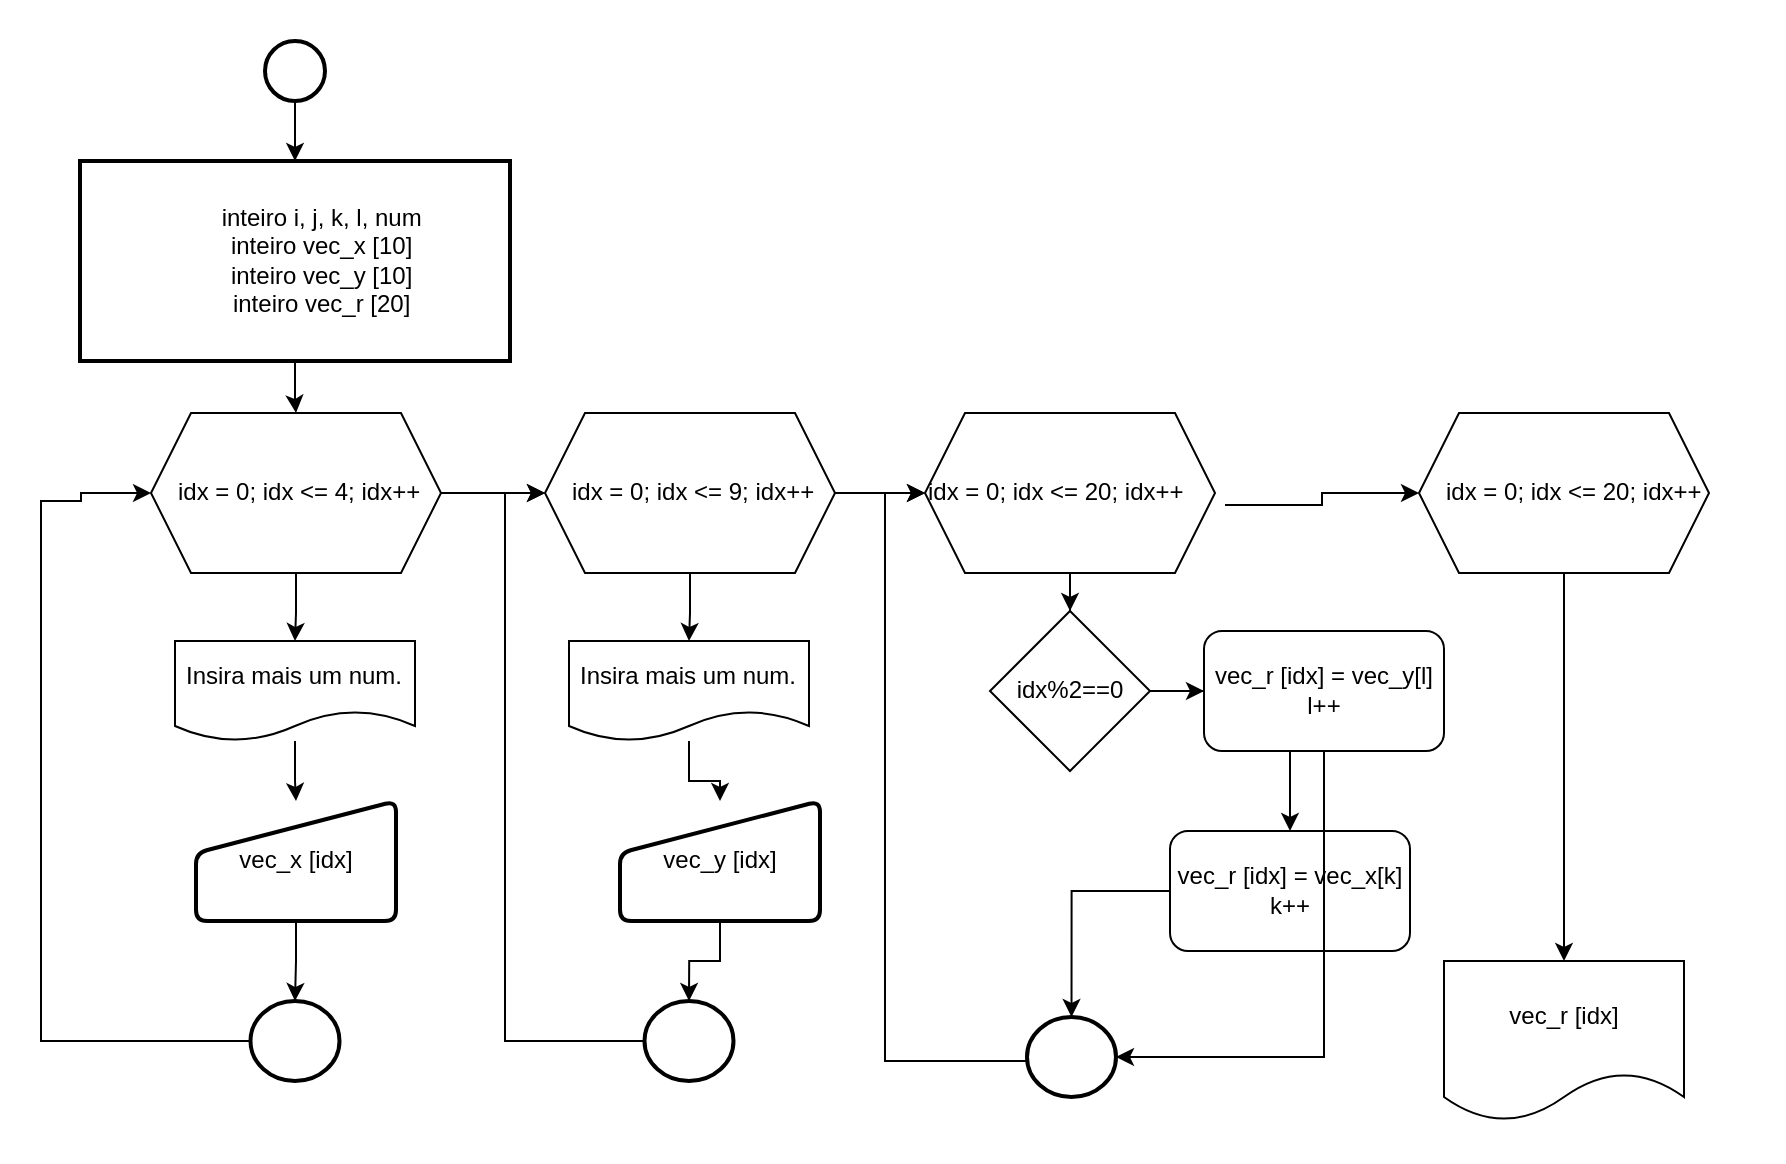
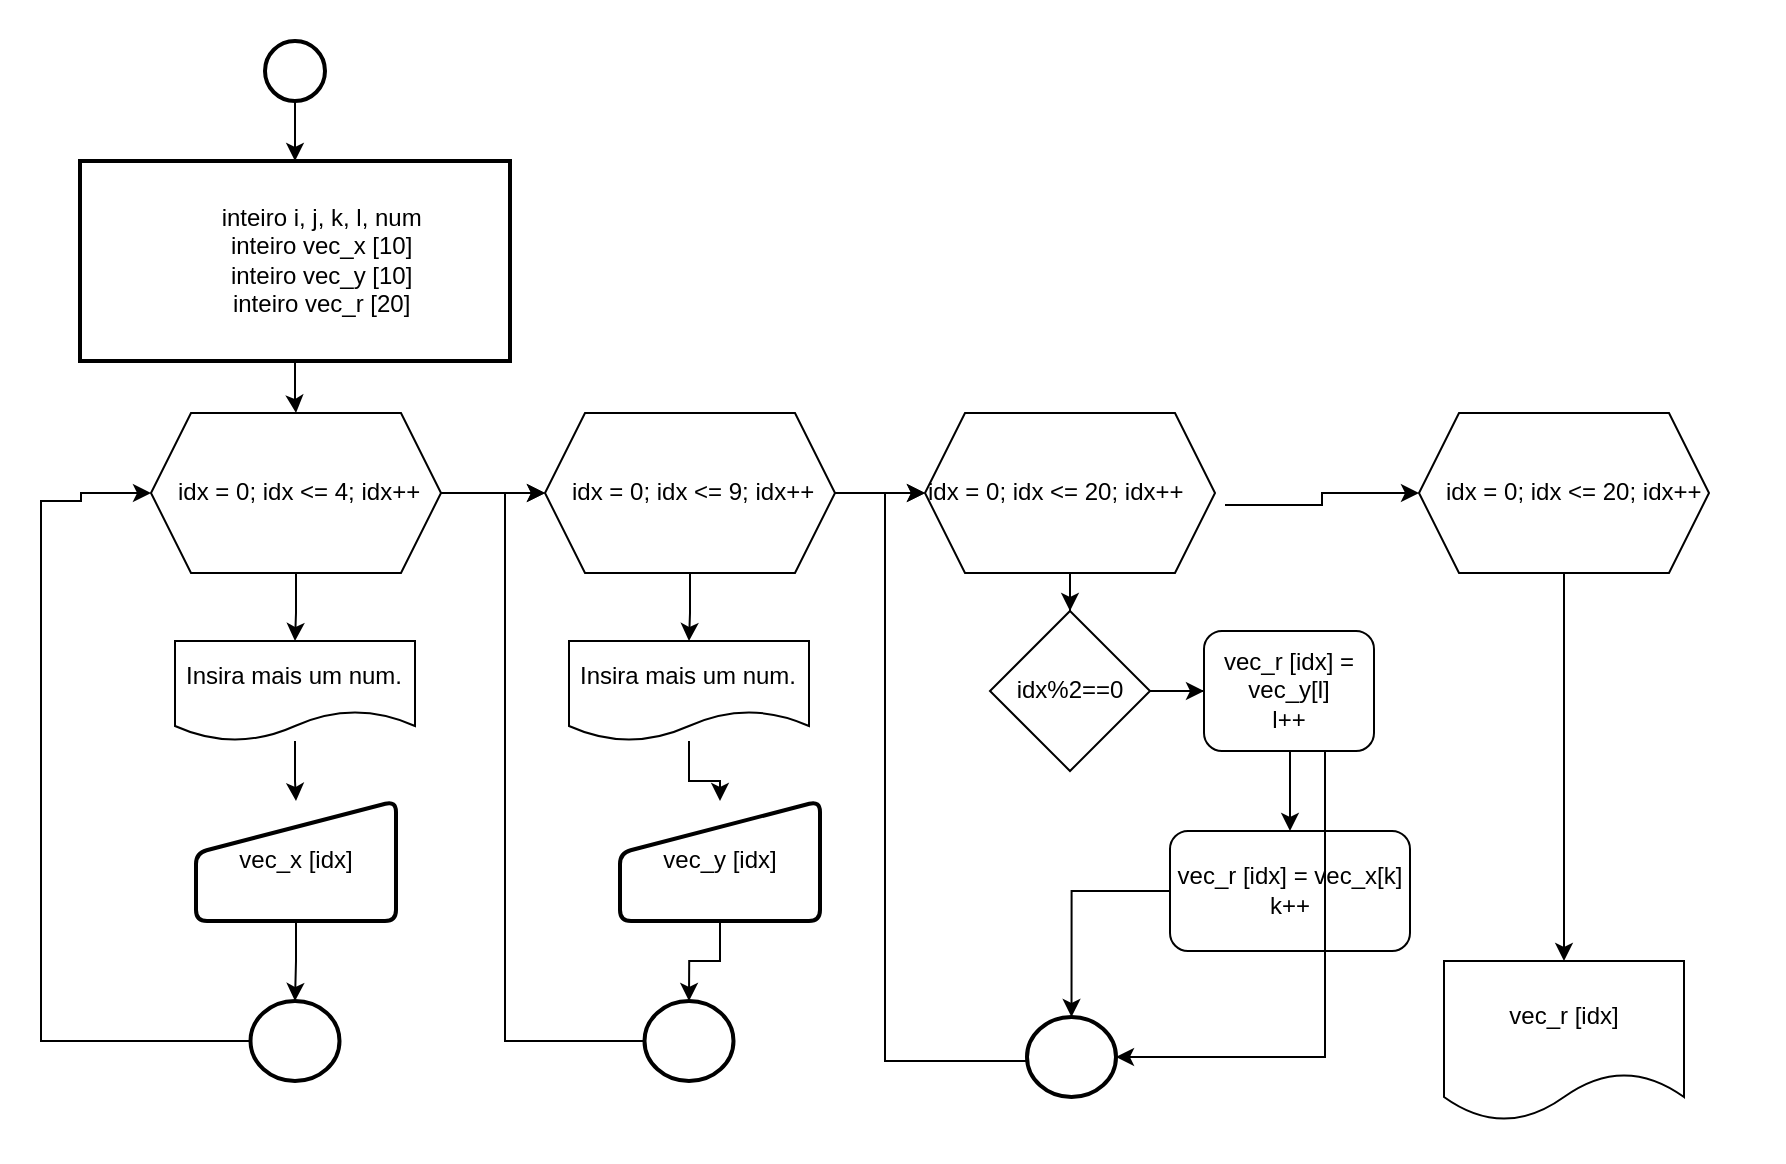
(1324, 691) -> (1289, 691)
